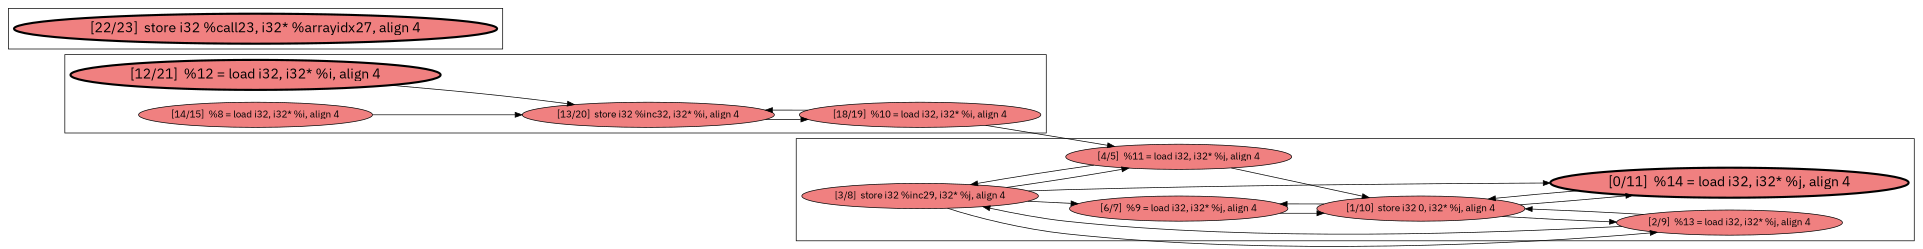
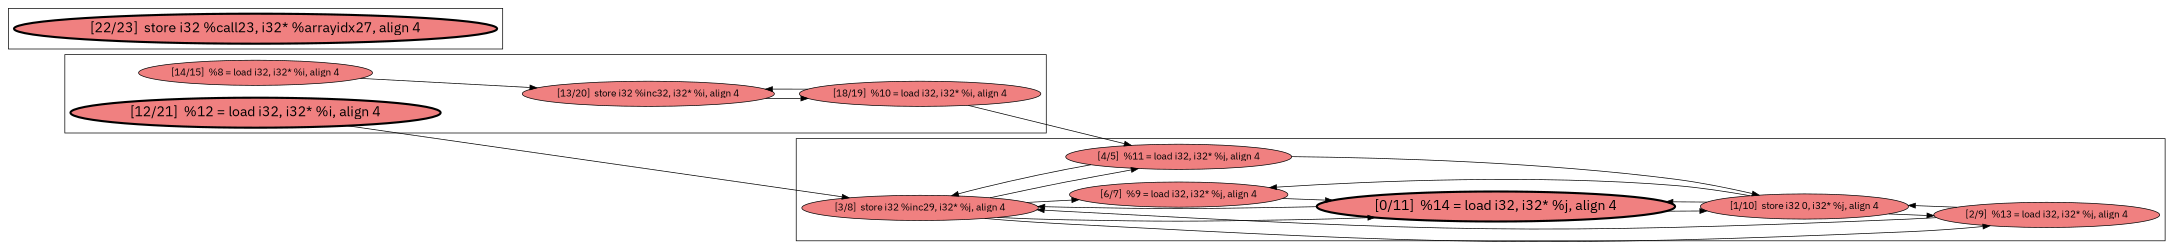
(479, 93) -> (594, 161)
none -> (1181, 209)
(1298, 213) -> (1304, 199)
